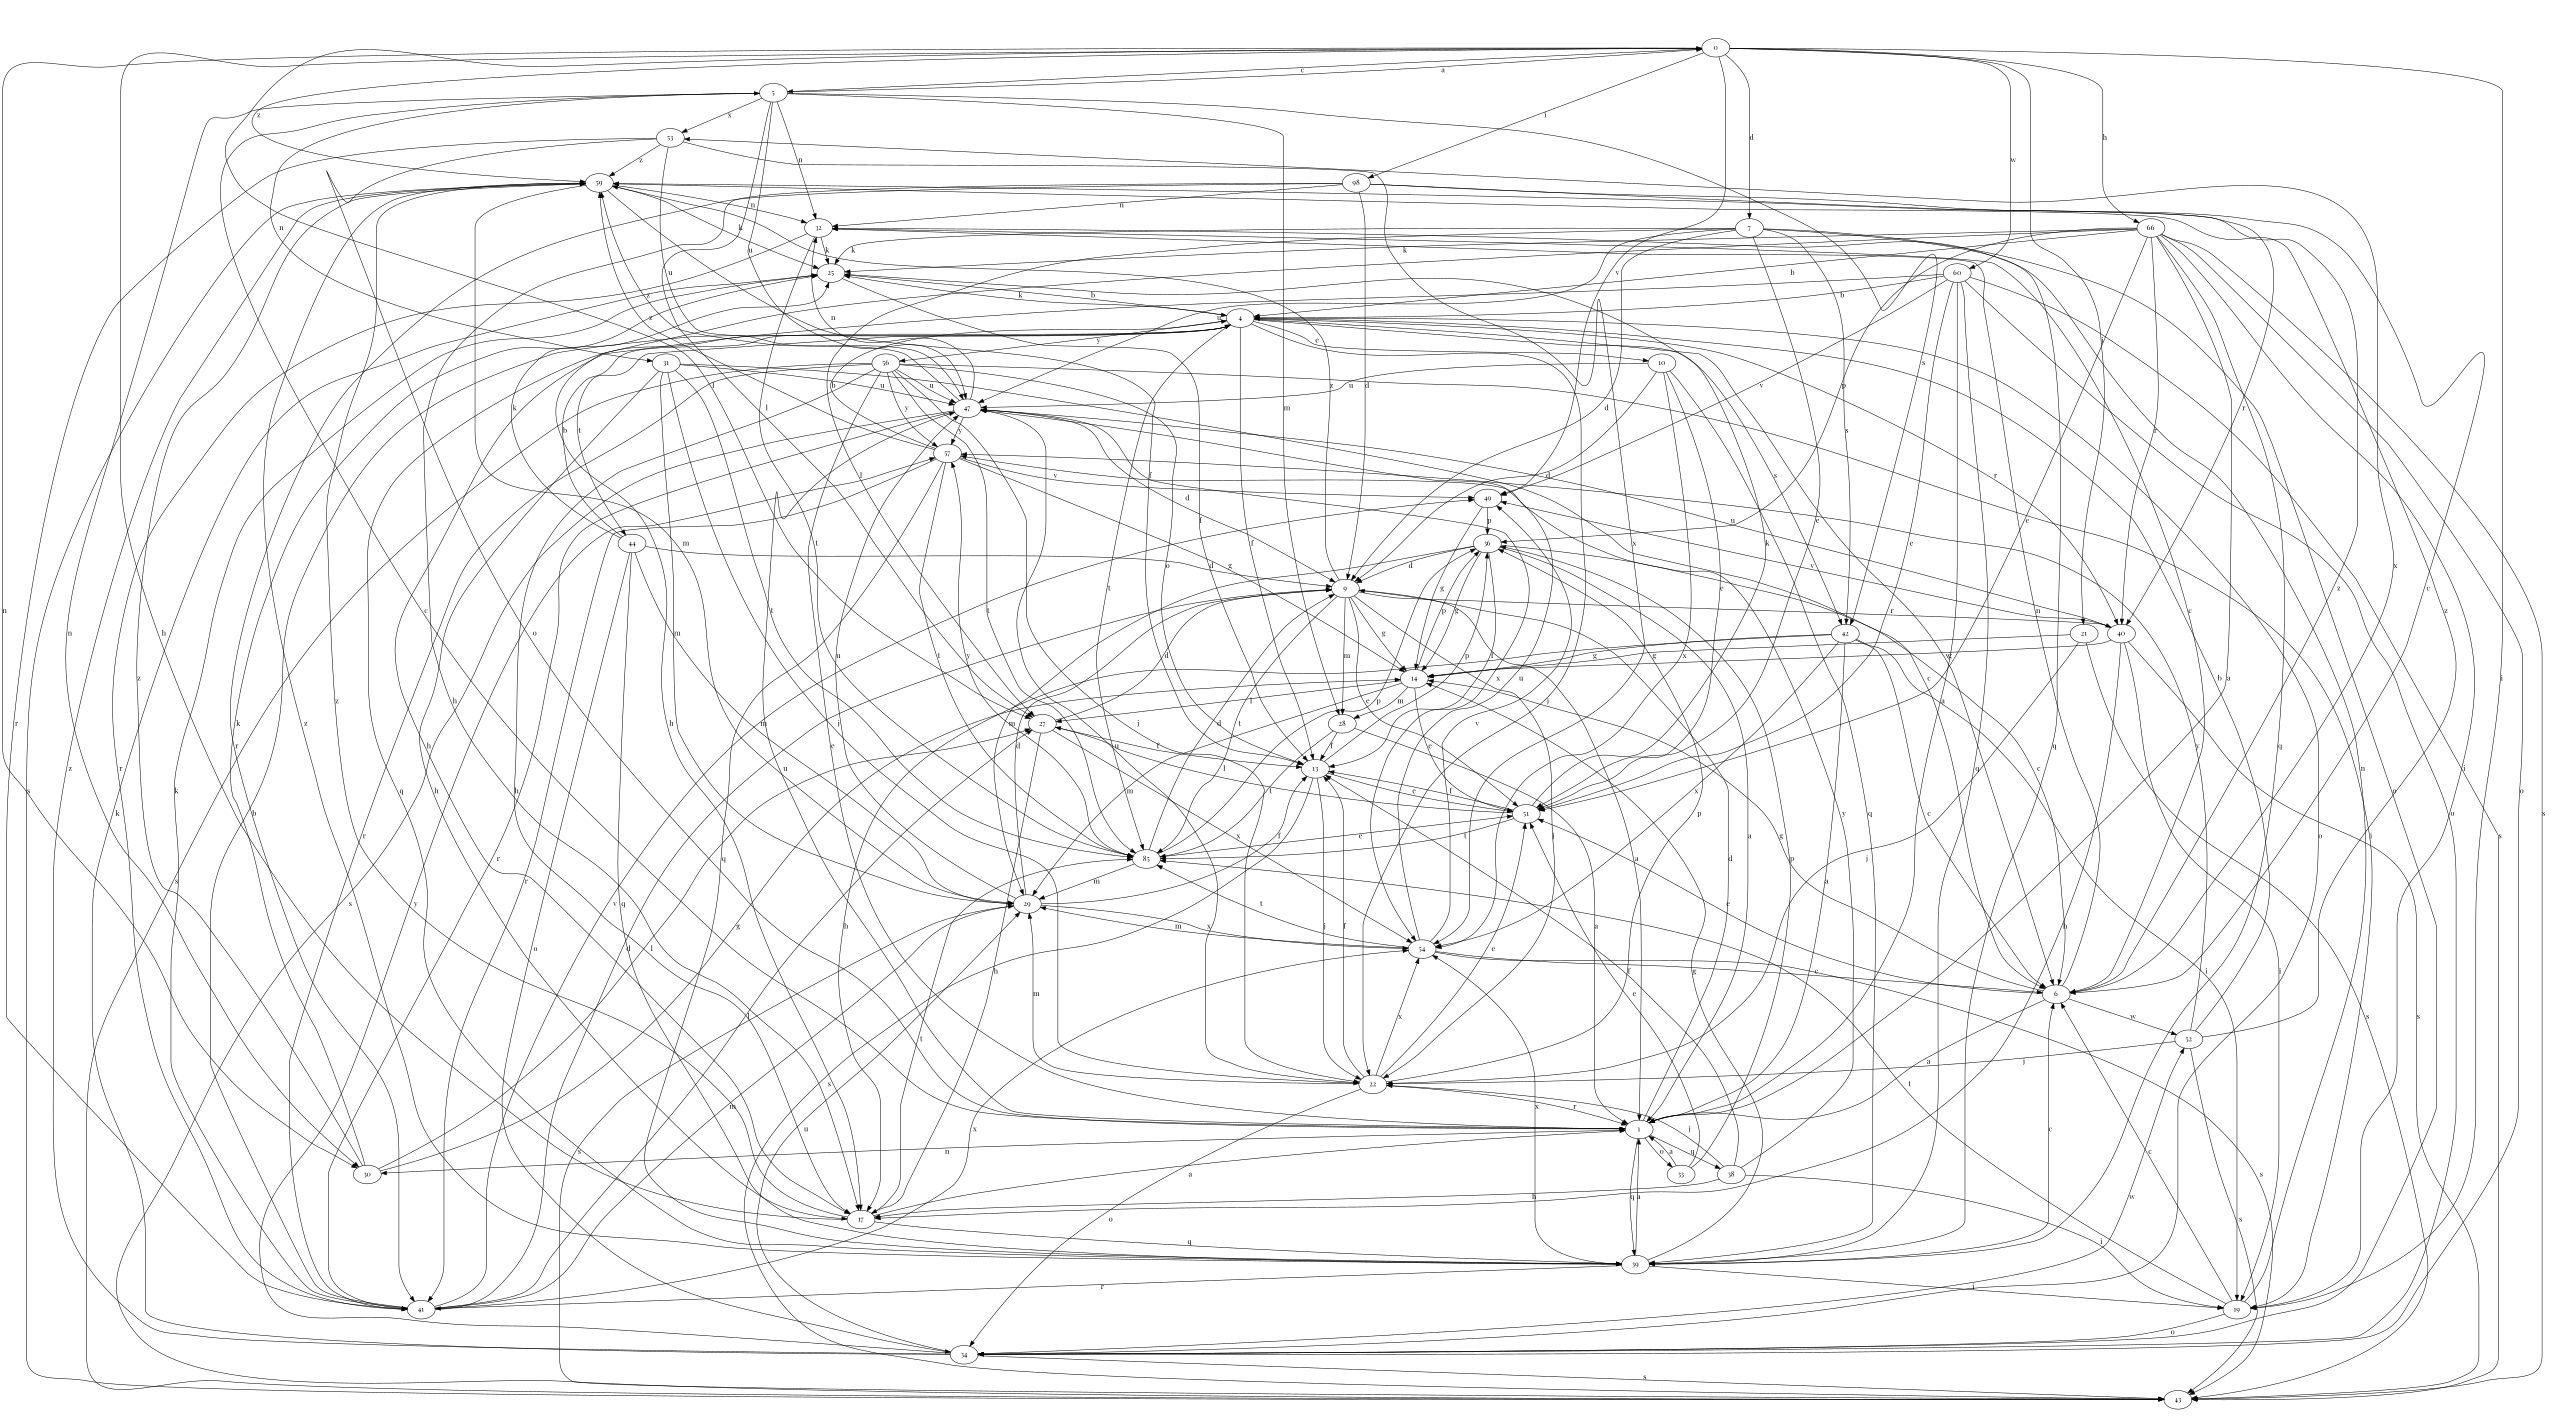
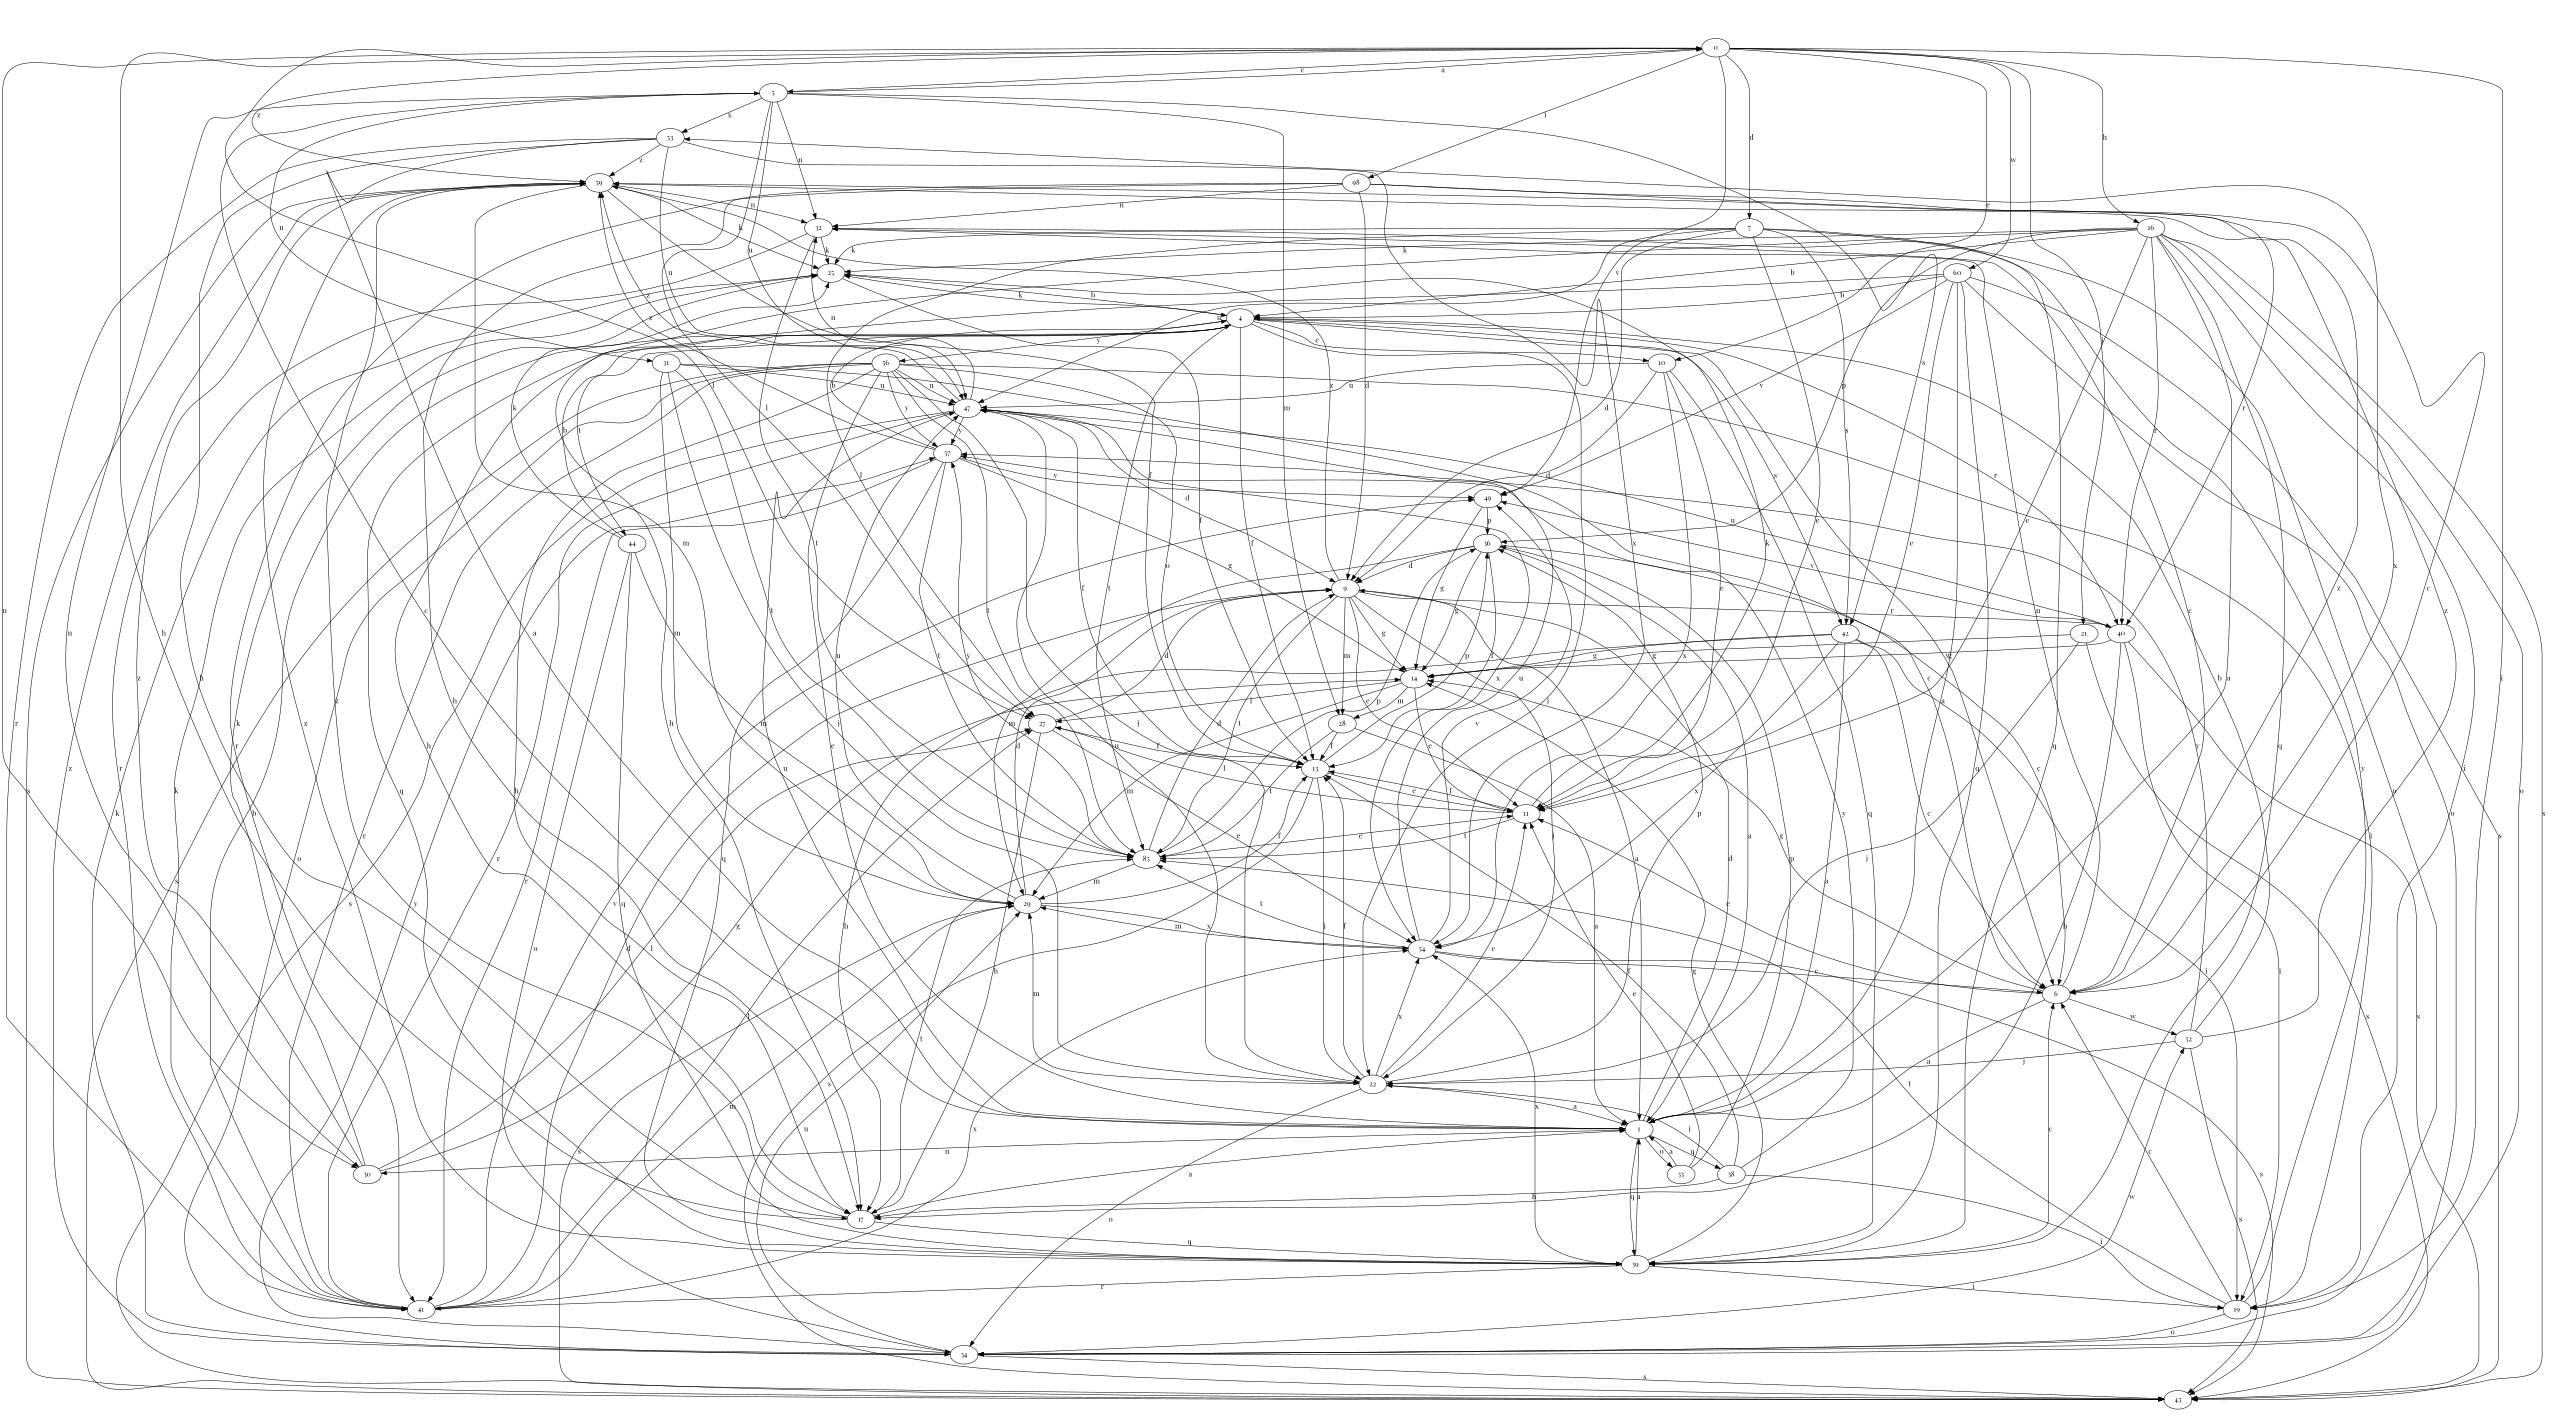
none -> (1986, 195)
(2151, 228) -> (2151, 228)
(970, 556) -> none
(1441, 609) -> none
none -> (1087, 620)
(535, 634) -> (535, 634)
(2363, 769) -> (2363, 769)
(1526, 814) -> (1526, 814)
(1239, 836) -> (1239, 836)
(455, 841) -> (192, 661)
(2225, 1039) -> (252, 1031)
(1575, 1107) -> (1575, 1107)
